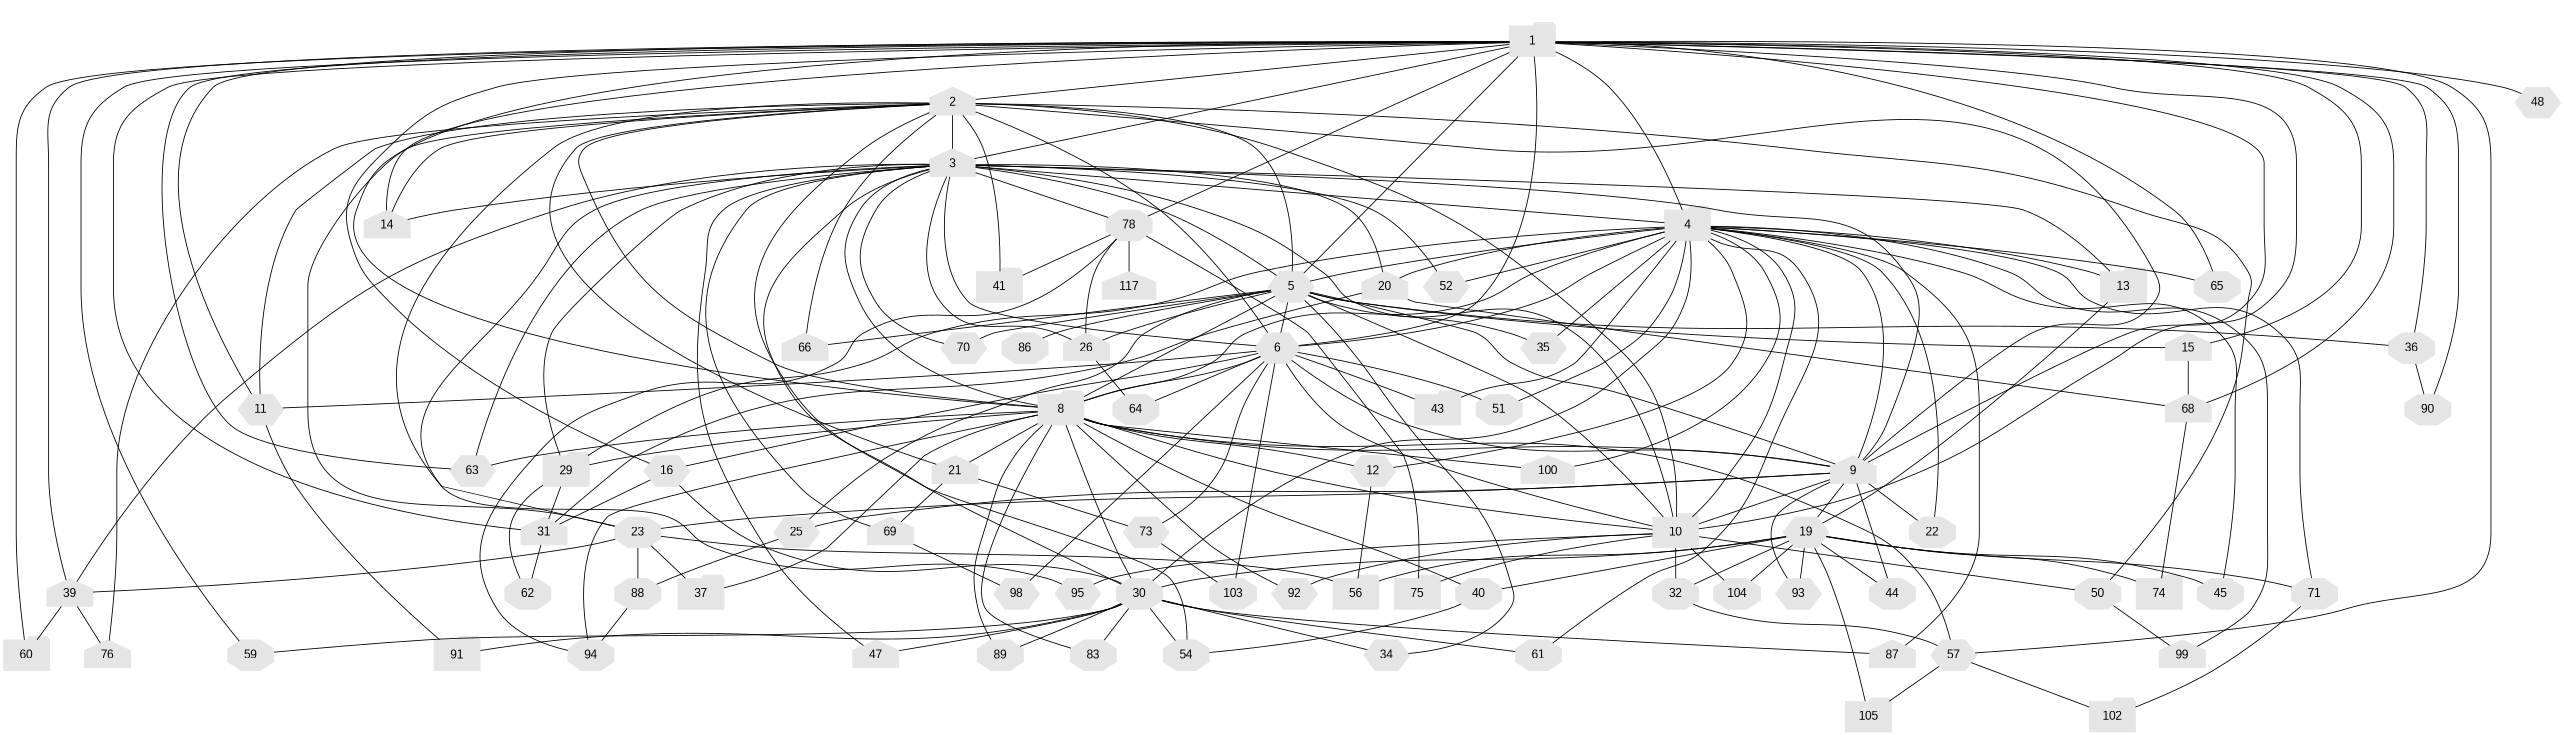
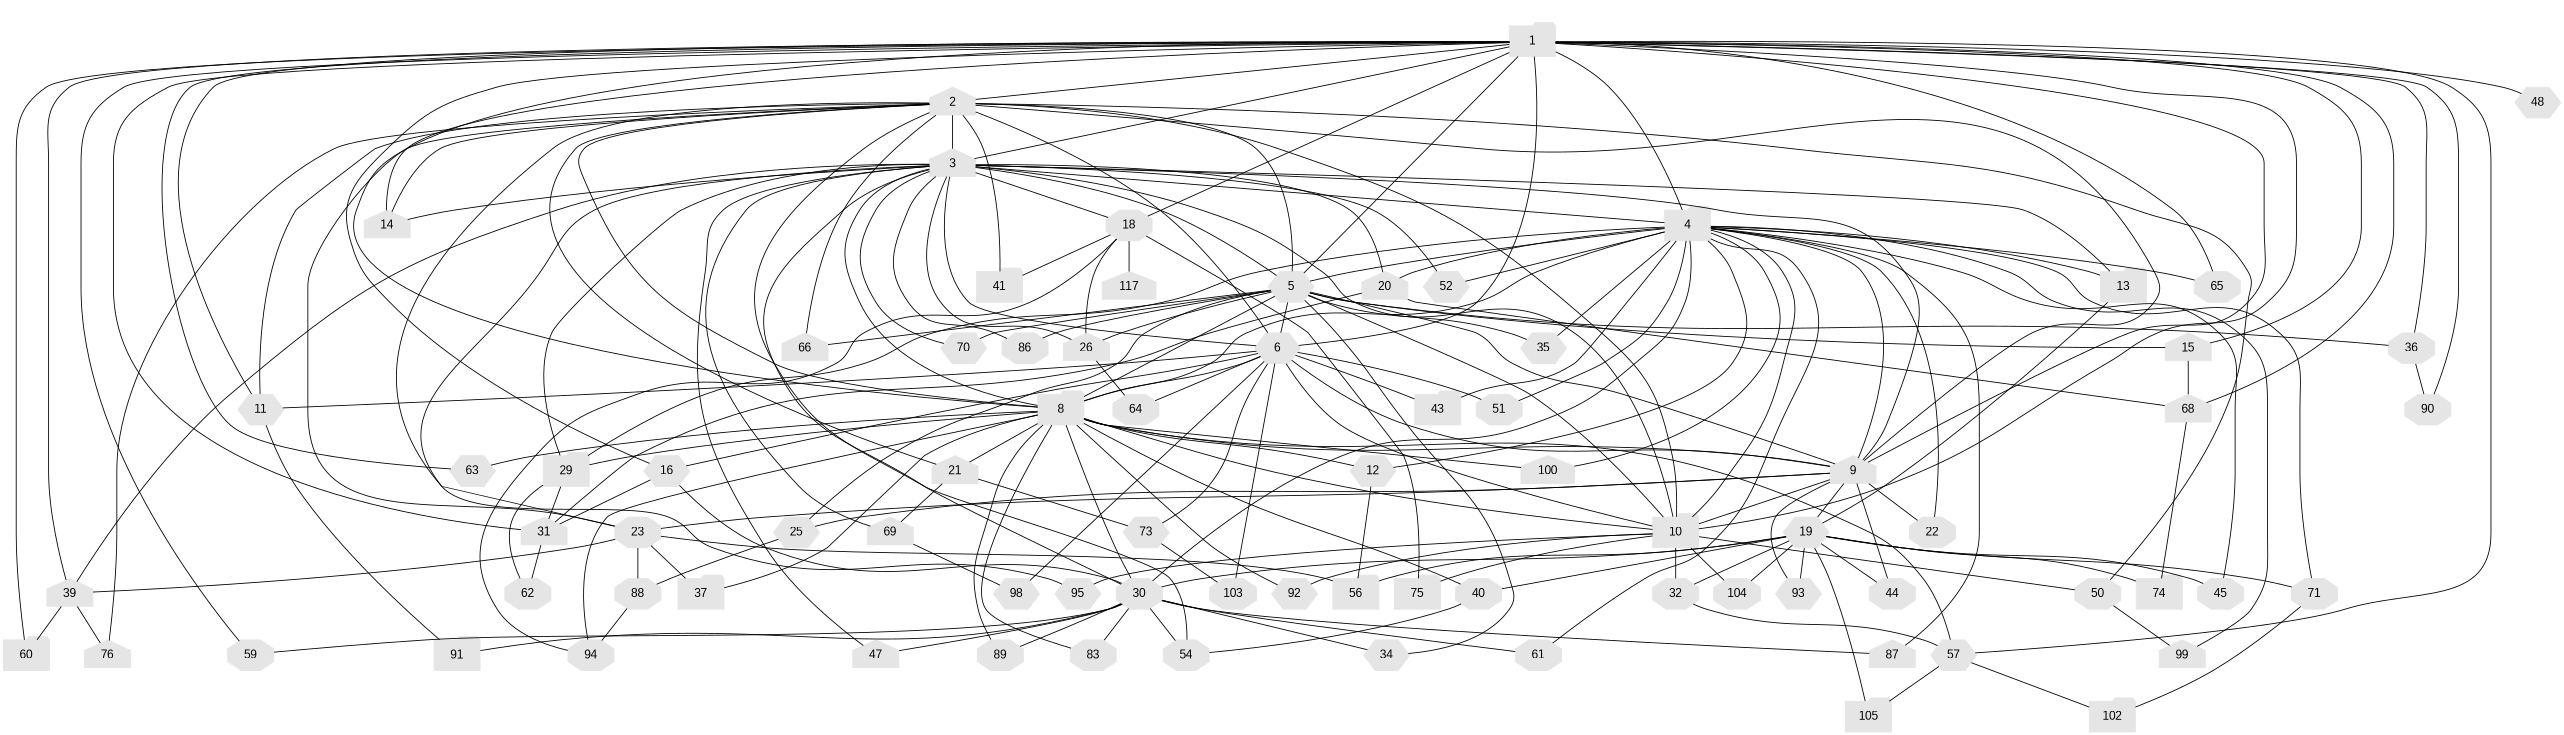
(636, 213) -> (900, 288)
(1129, 225) -> (1129, 225)
(1527, 306) -> none
